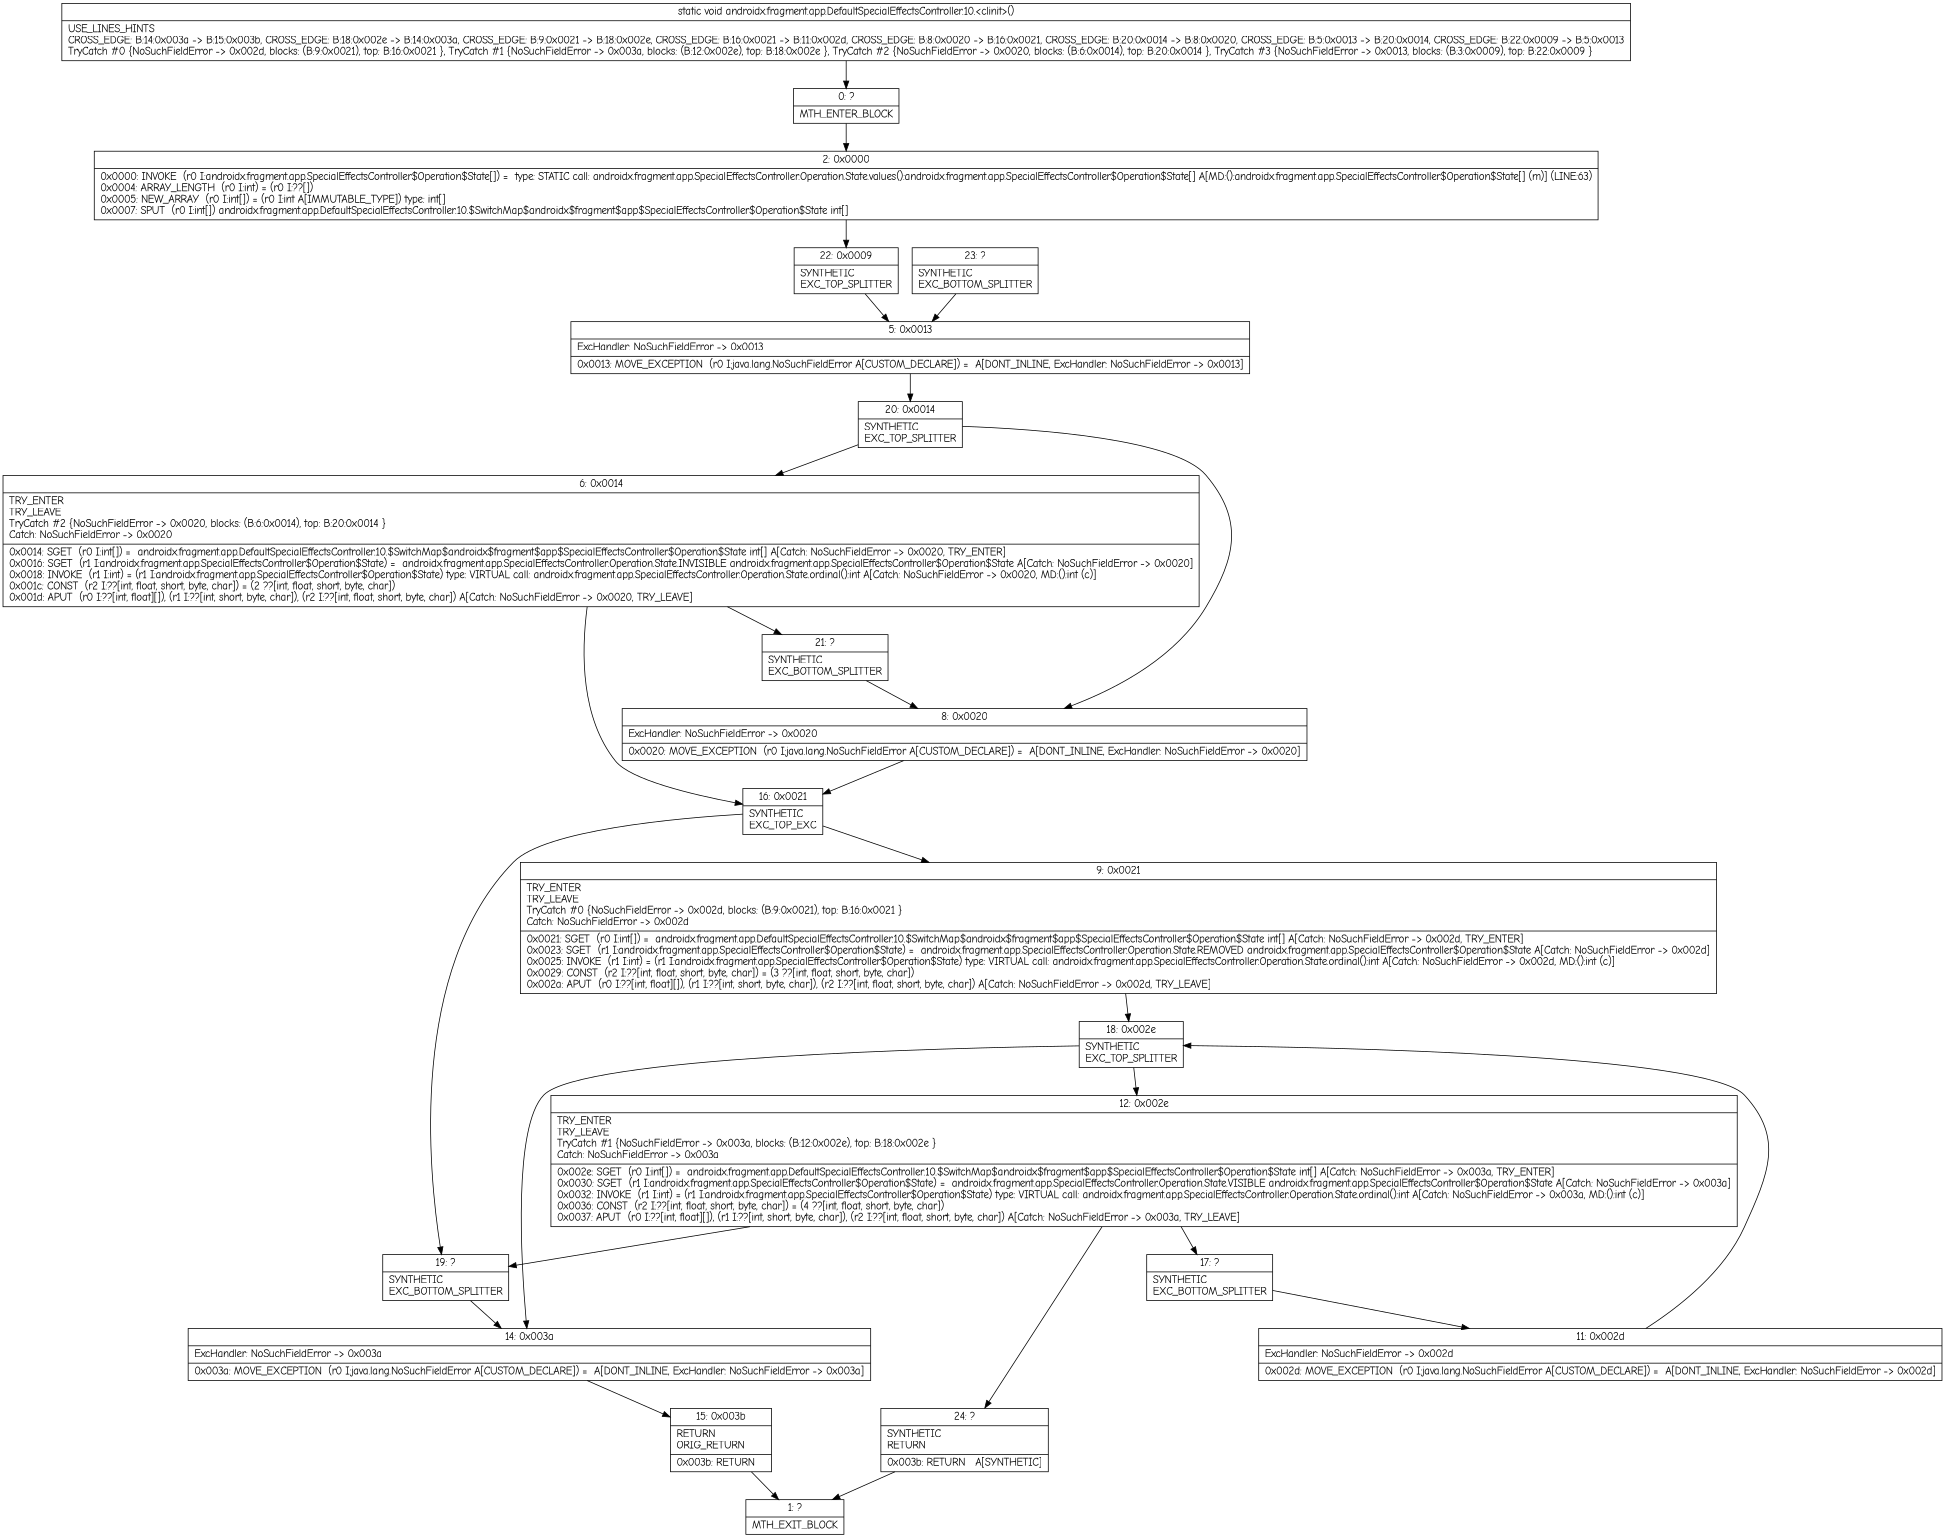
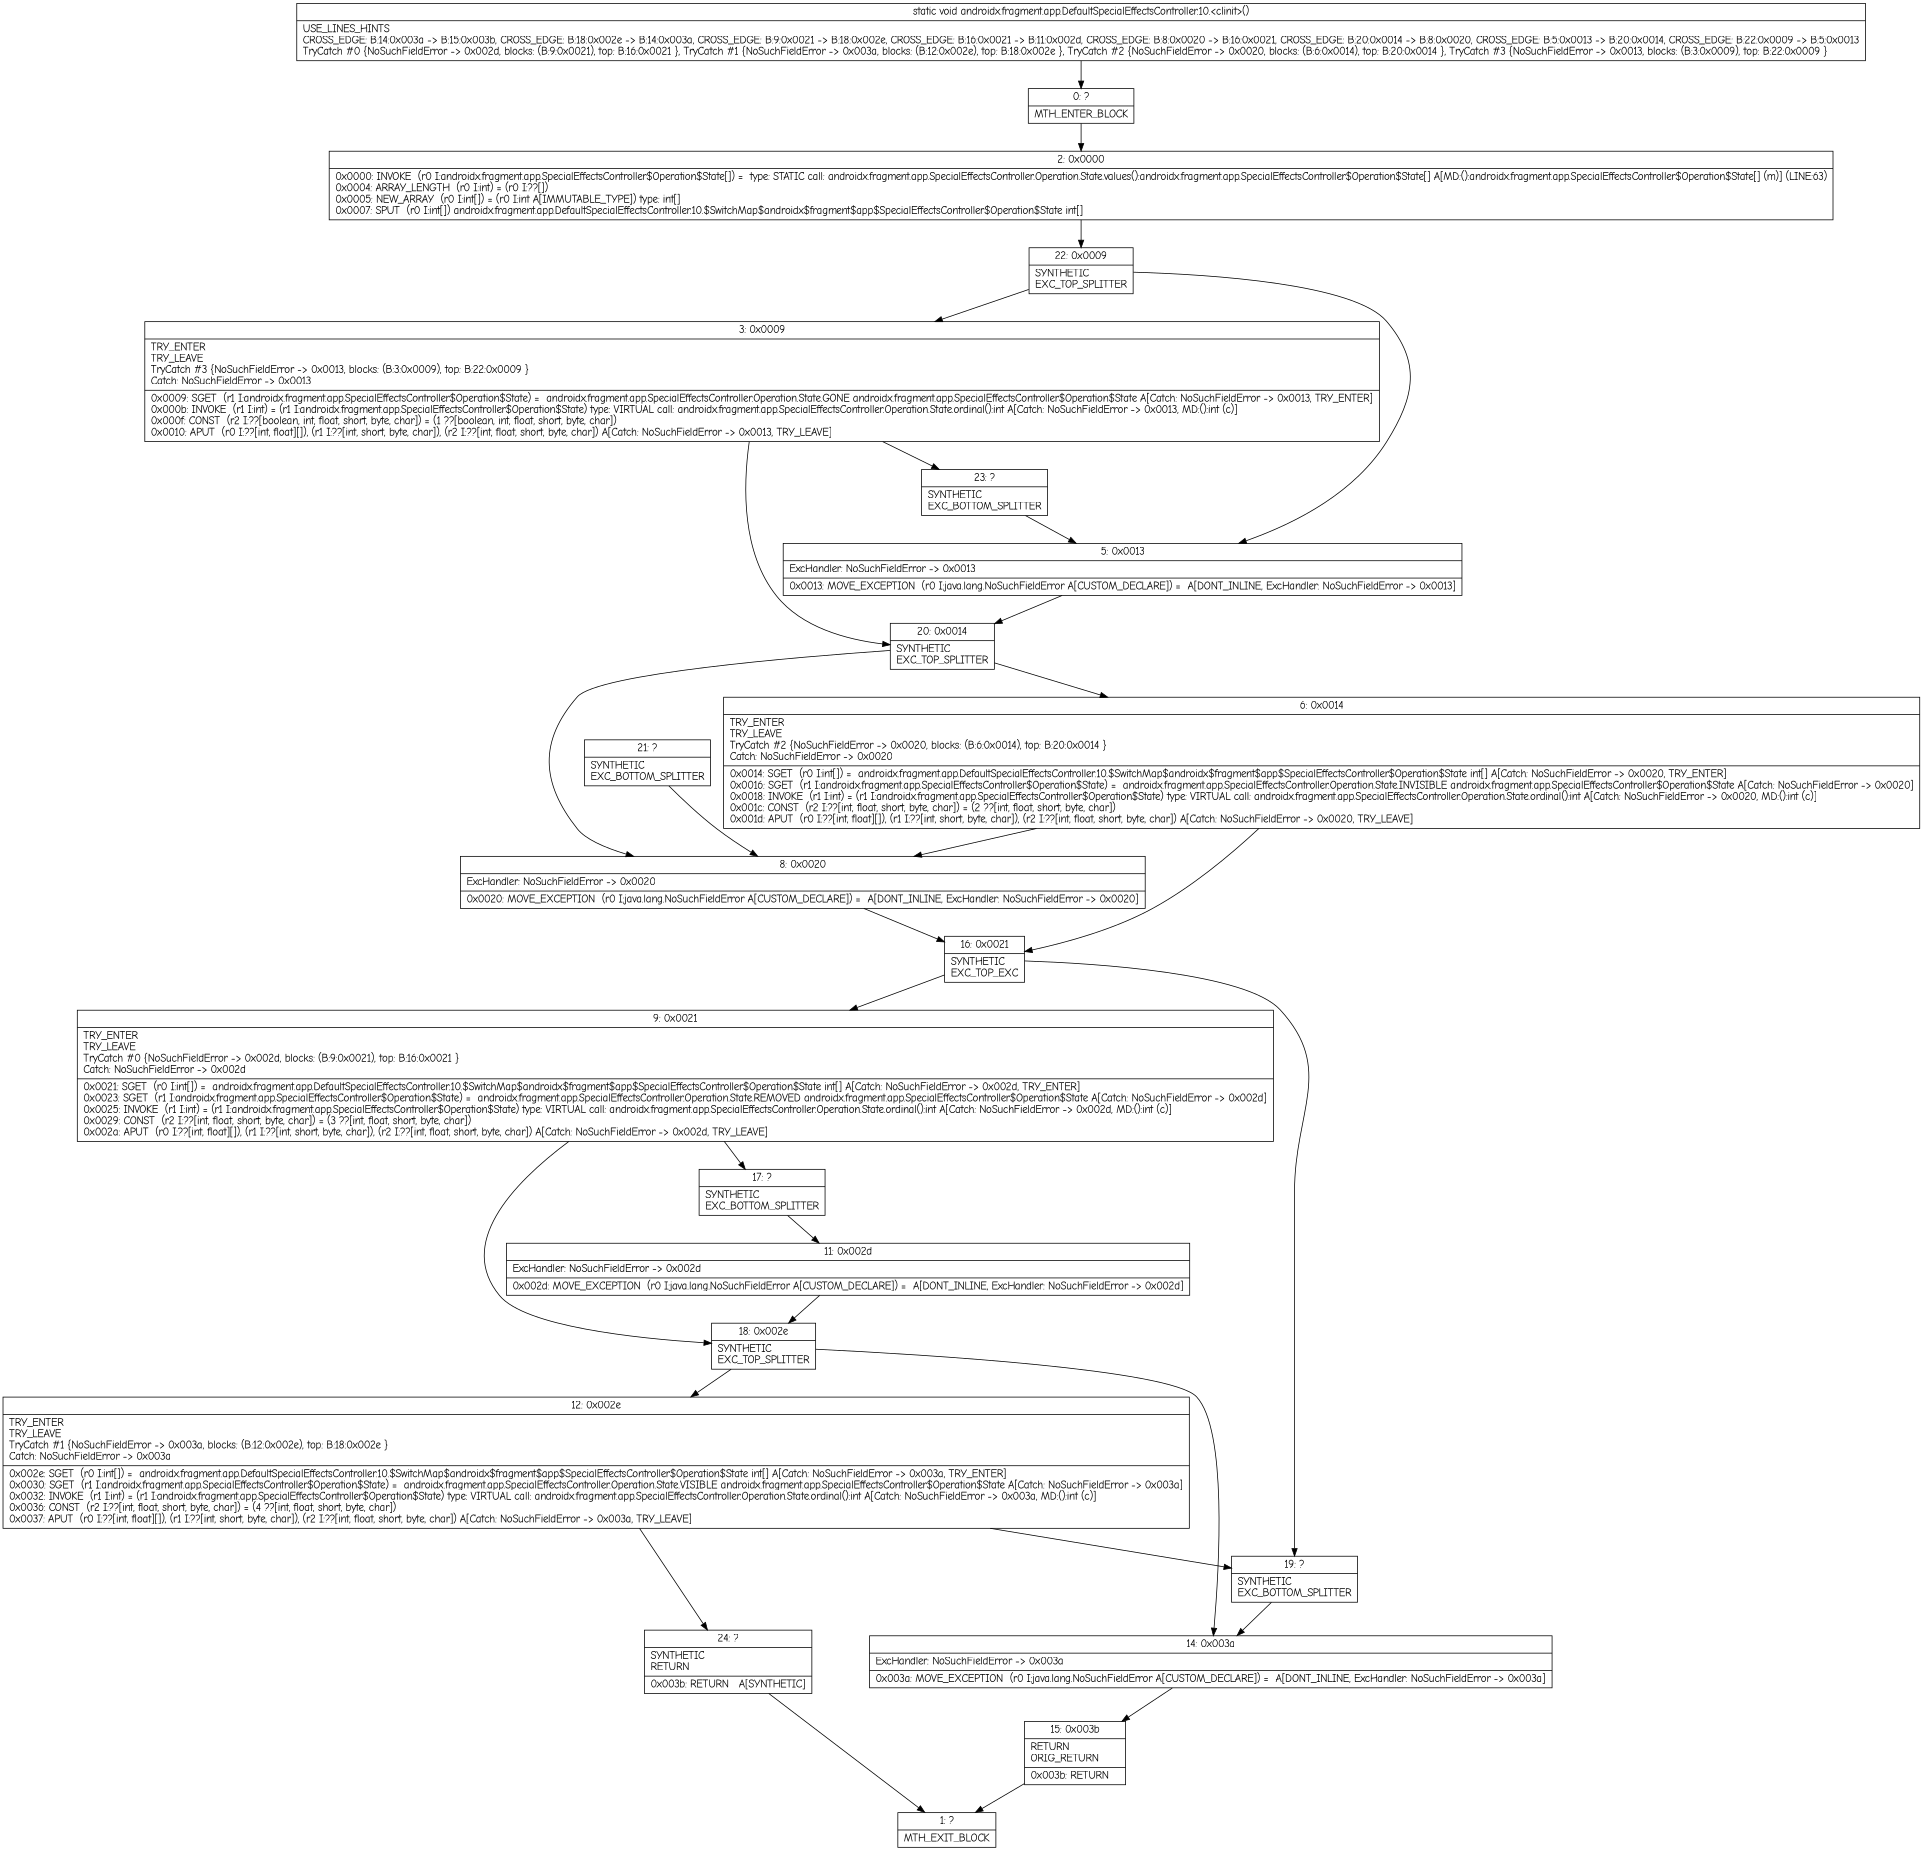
none -> (762, 382)
(751, 619) -> (979, 842)
(1187, 1237) -> (732, 1152)
